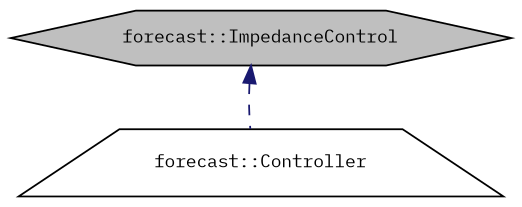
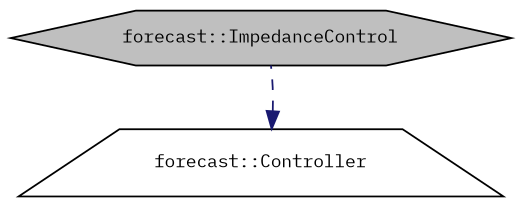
(249, 106) -> (273, 88)
